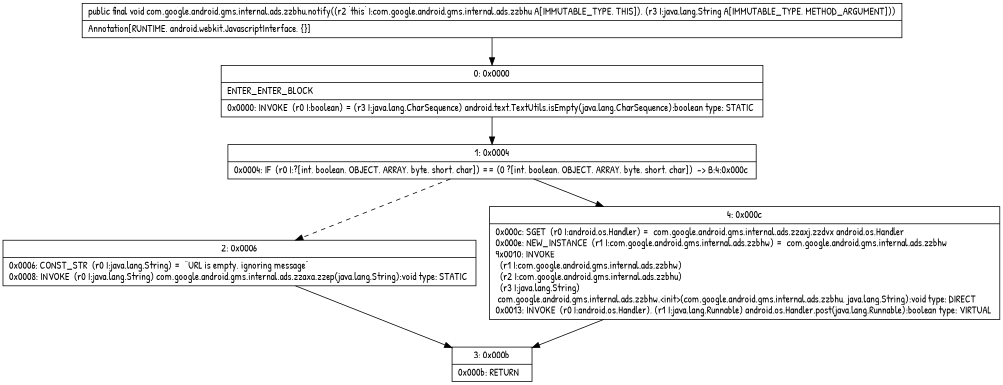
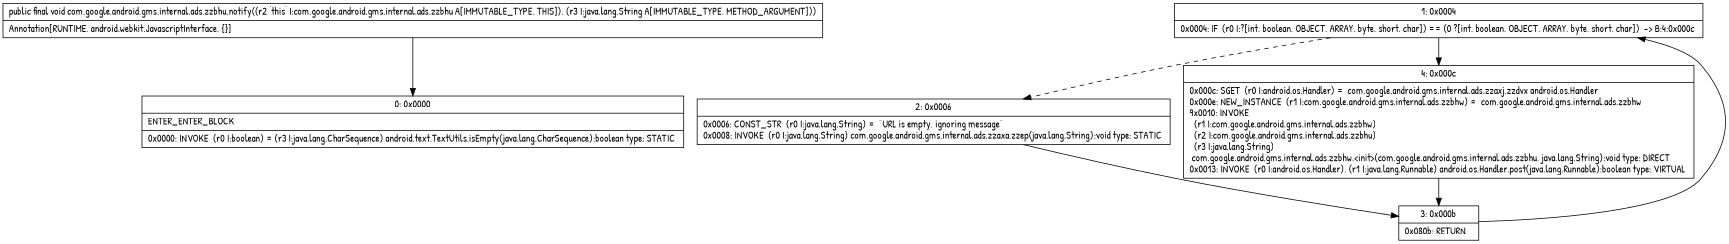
(492, 127) -> (1684, 191)
(492, 372) -> (1439, 231)
